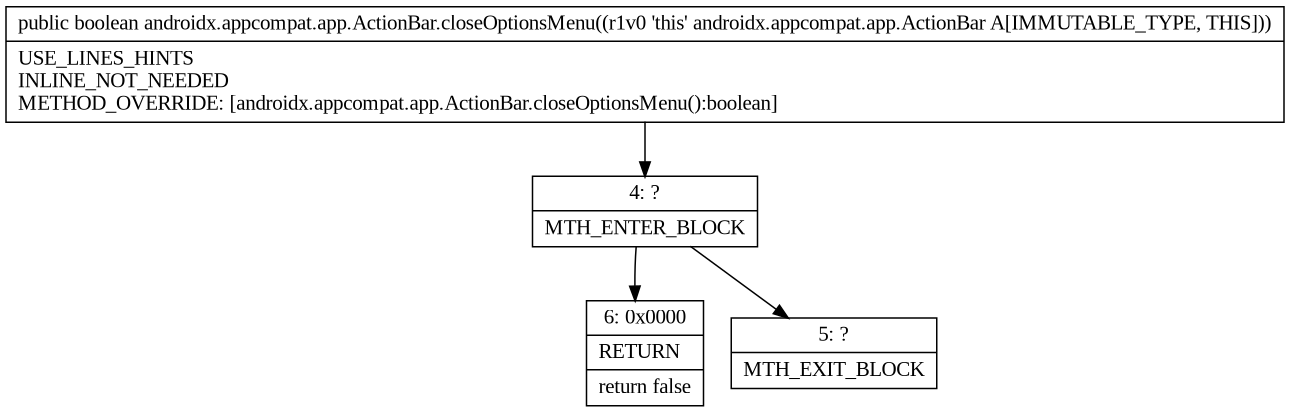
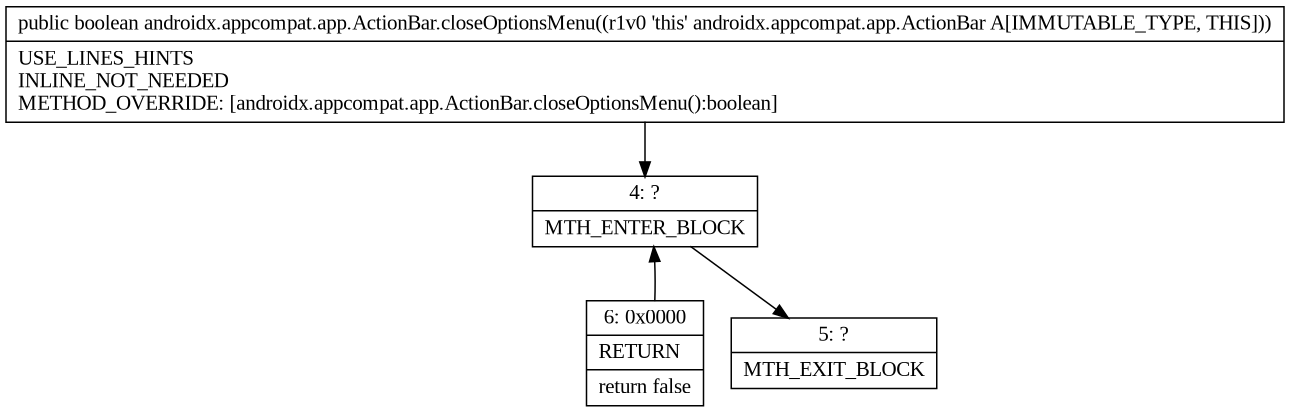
(635, 266) -> (655, 282)
